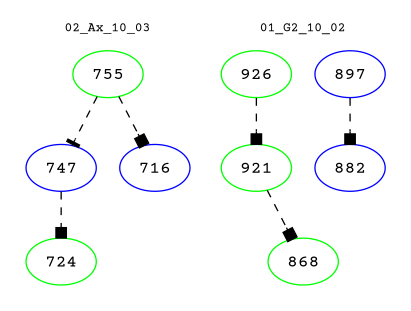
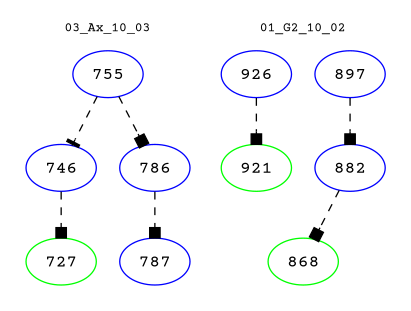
(108, 28) -> (108, 28)
(108, 74) -> (108, 74)
(256, 74) -> (256, 74)
(61, 168) -> (61, 168)
(155, 168) -> (155, 168)
(277, 209) -> (330, 209)
(61, 262) -> (61, 262)
none -> (155, 262)
